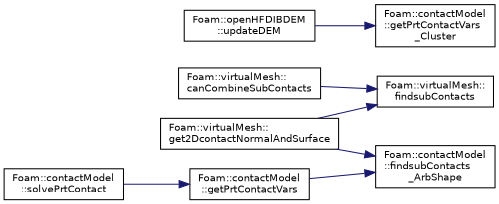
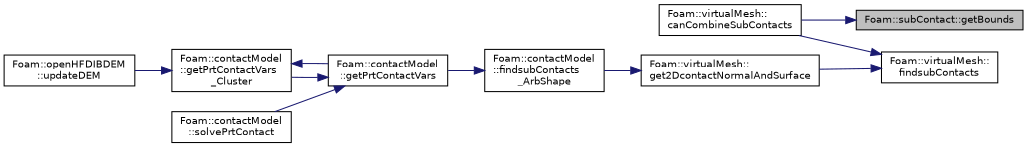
none -> (940, 20)
none -> (315, 64)
none -> (305, 77)
(351, 152) -> (617, 70)
